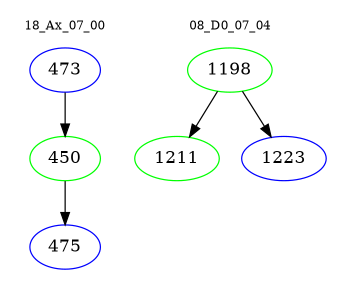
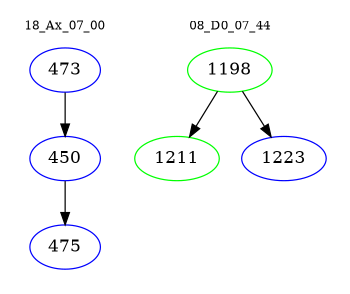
(230, 26) -> (230, 26)
(65, 159) -> (65, 159)
